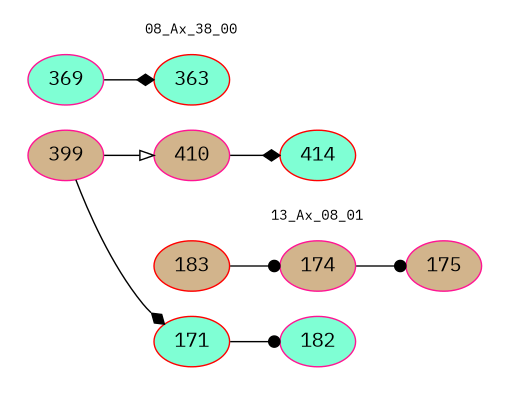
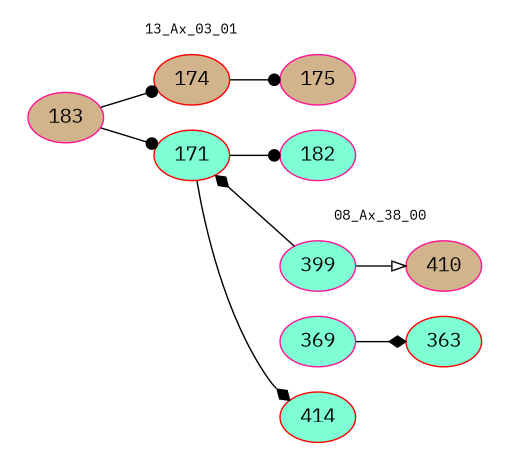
none -> (124, 135)
(66, 155) -> (318, 266)
(247, 155) -> (225, 290)
(318, 216) -> (192, 30)
(192, 266) -> (66, 118)
(318, 266) -> (192, 80)
